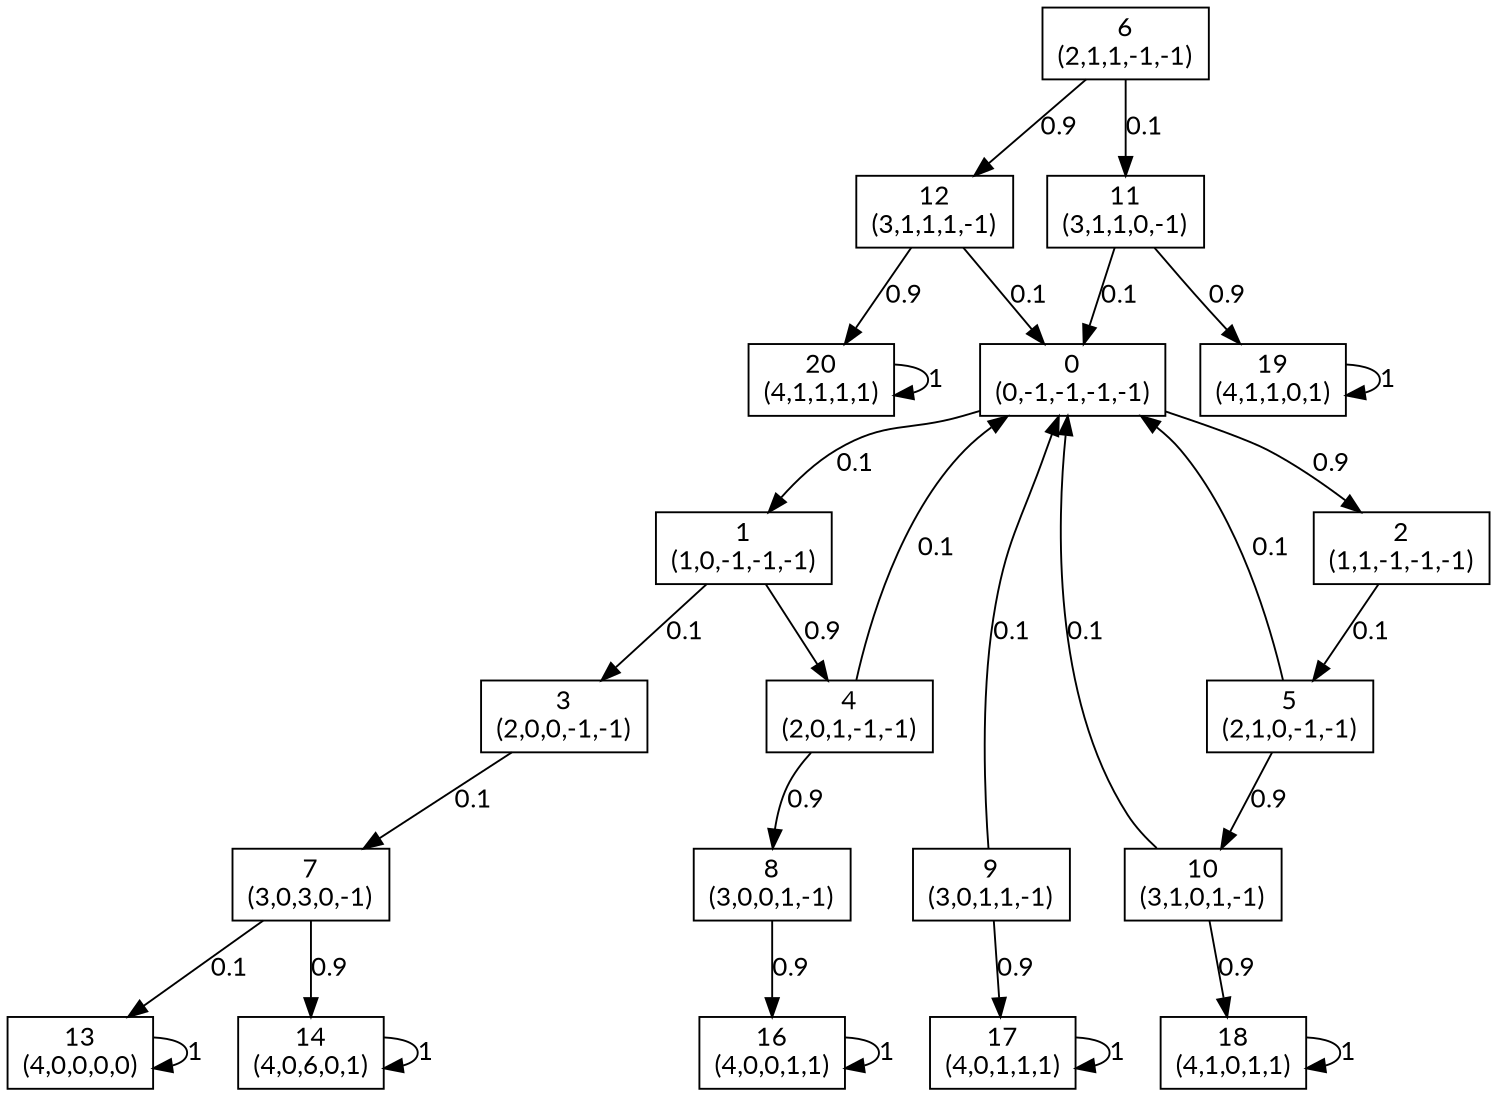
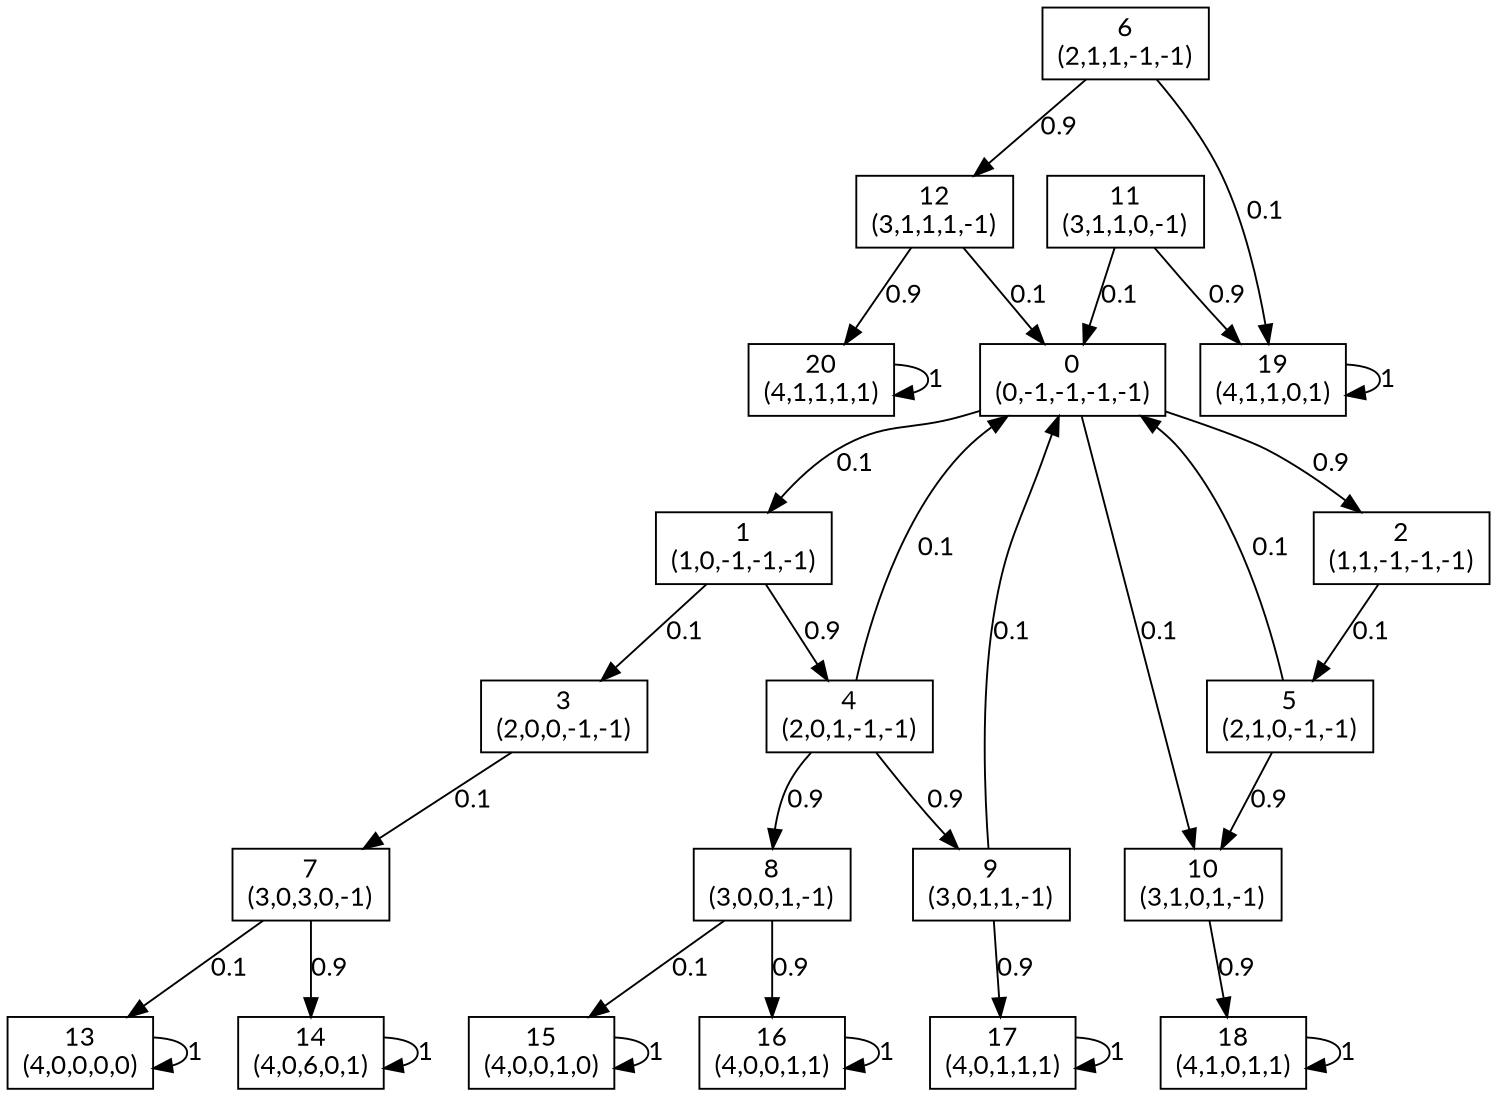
(1126, 118) -> (1230, 194)
(1070, 652) -> (1136, 623)
none -> (910, 794)
none -> (542, 1053)
